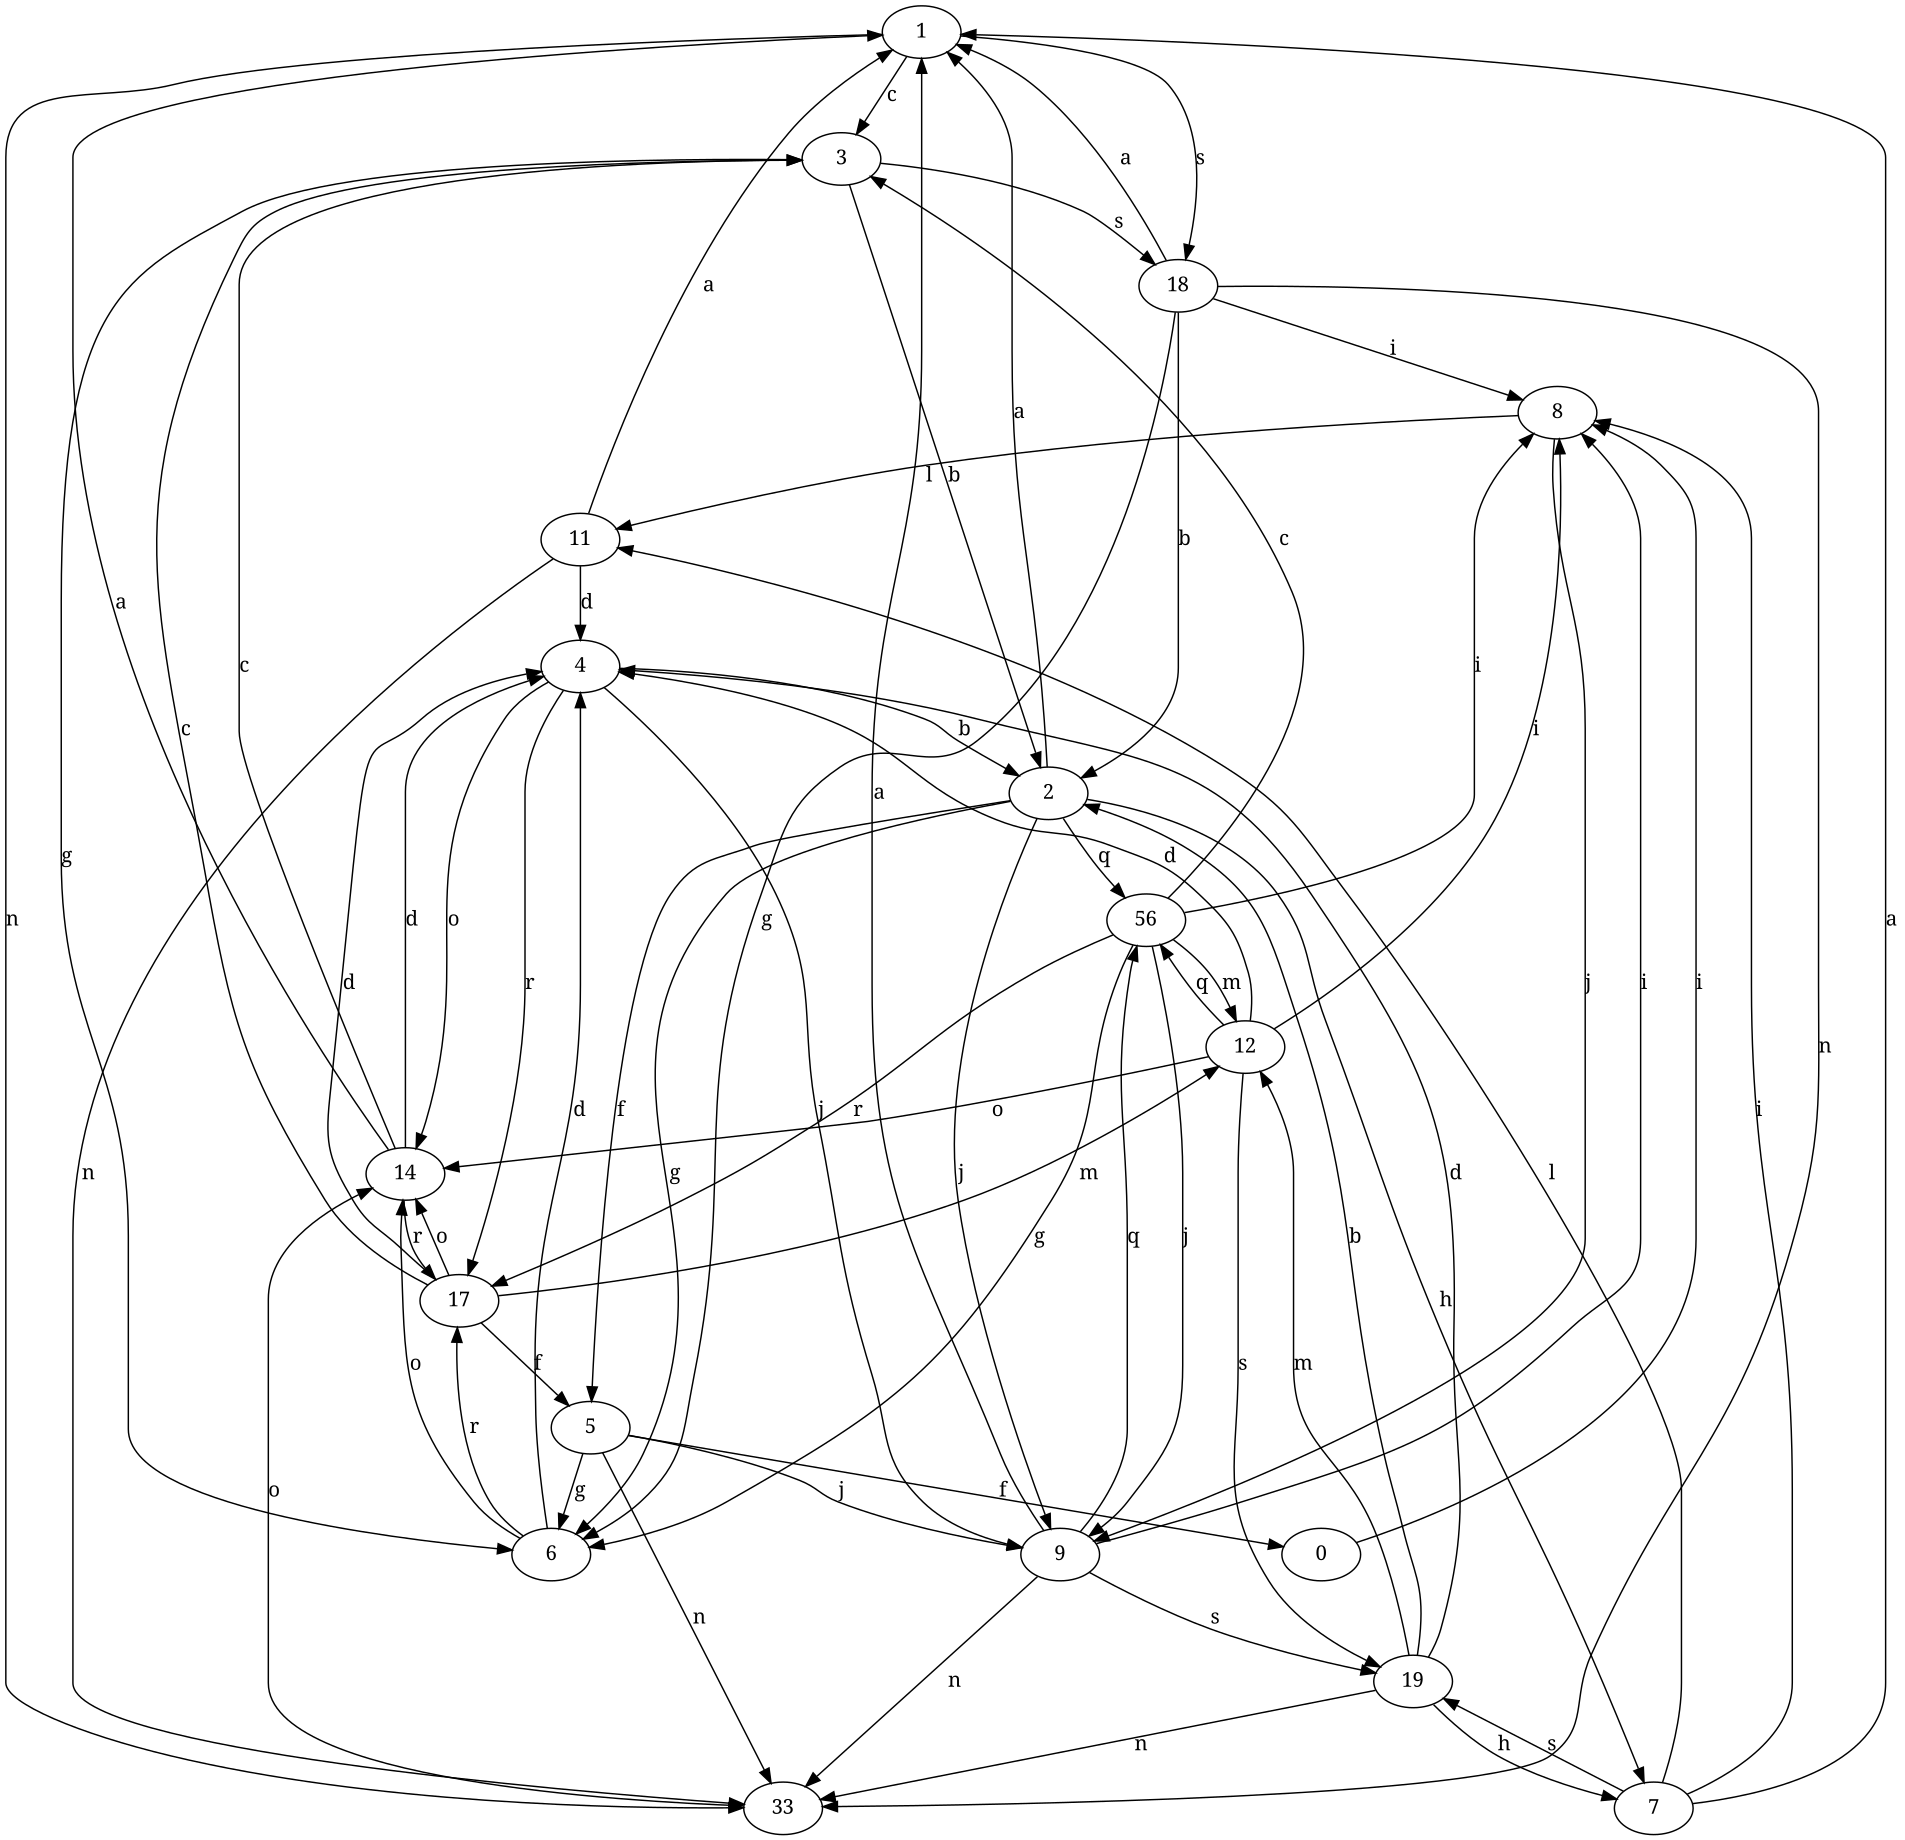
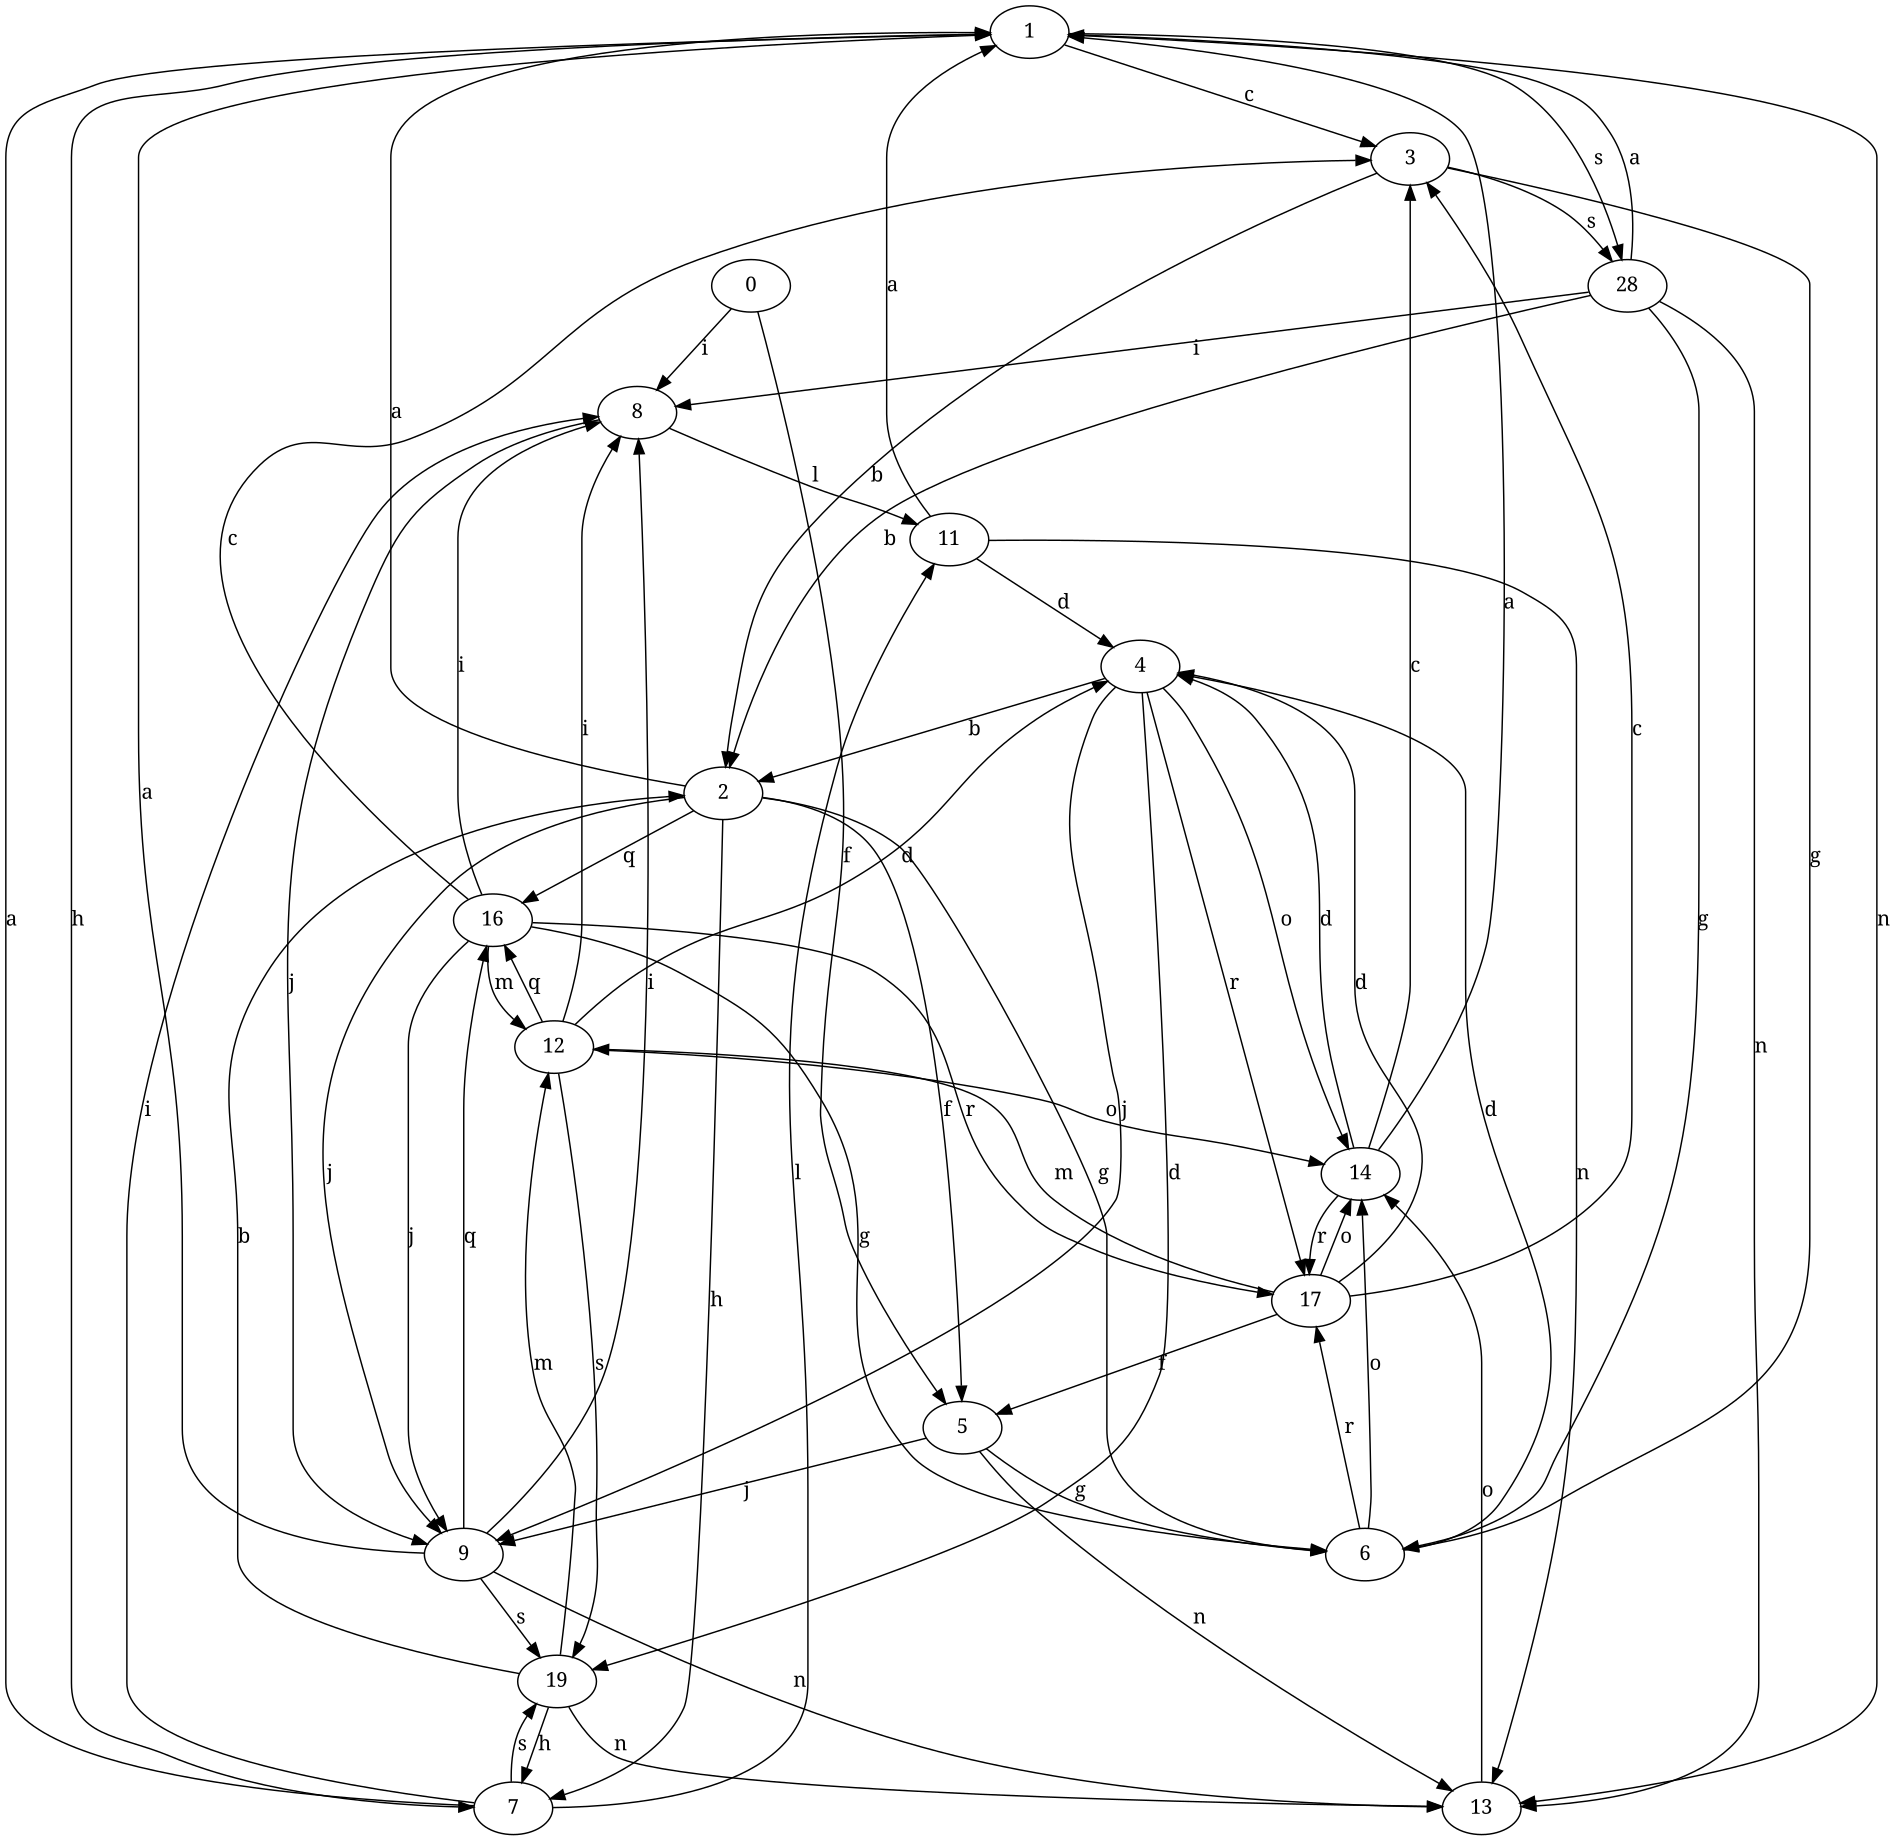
(1178, 286) -> (1628, 286)
none -> (71, 656)
(1146, 920) -> (493, 920)
(1329, 921) -> (1166, 1323)
(948, 1490) -> (842, 862)
(783, 1808) -> (1482, 1808)
